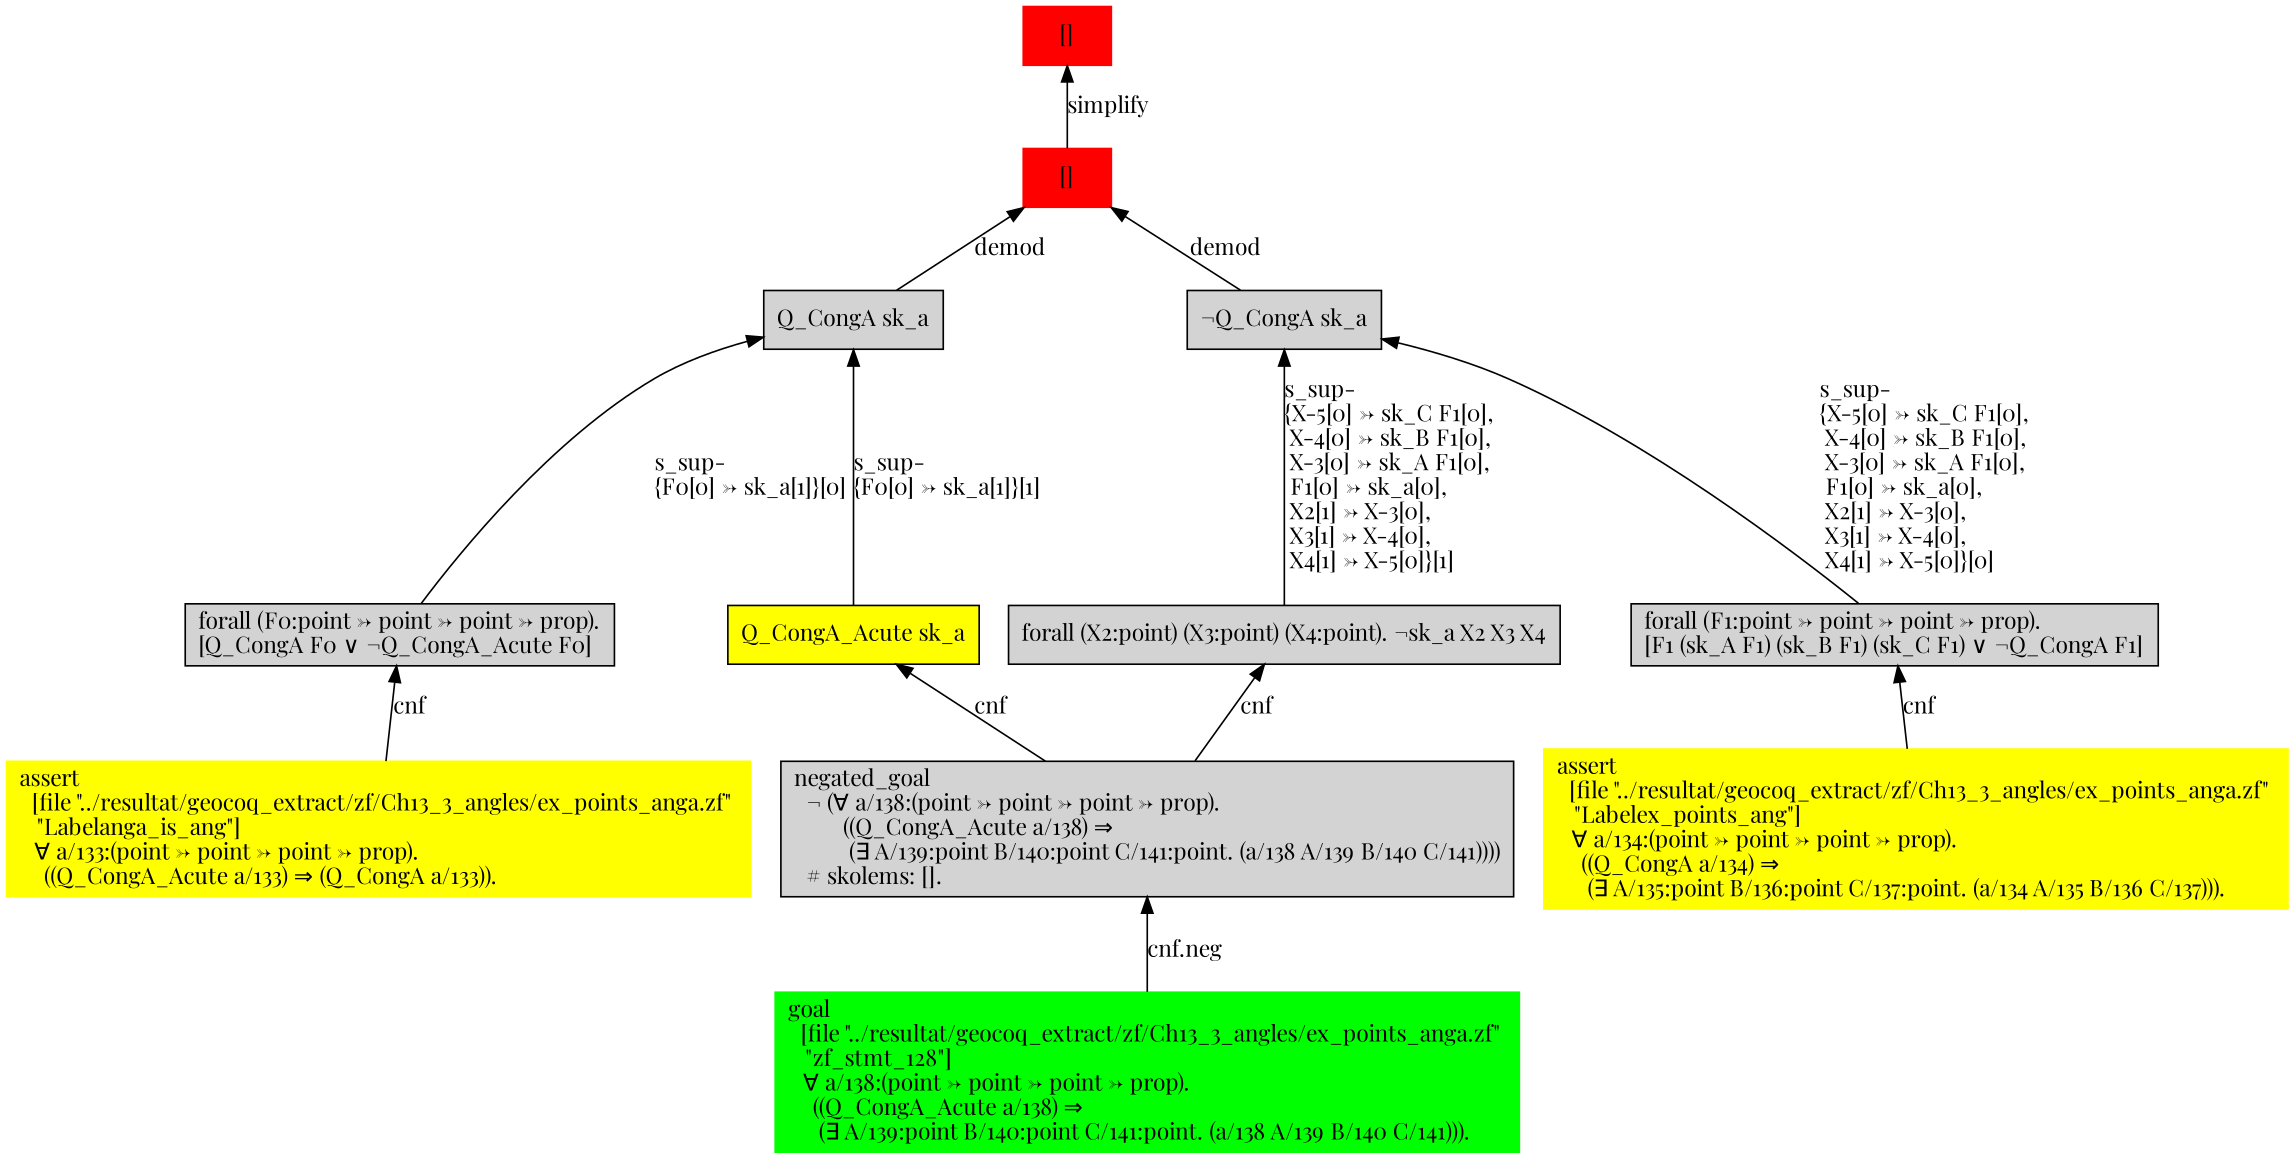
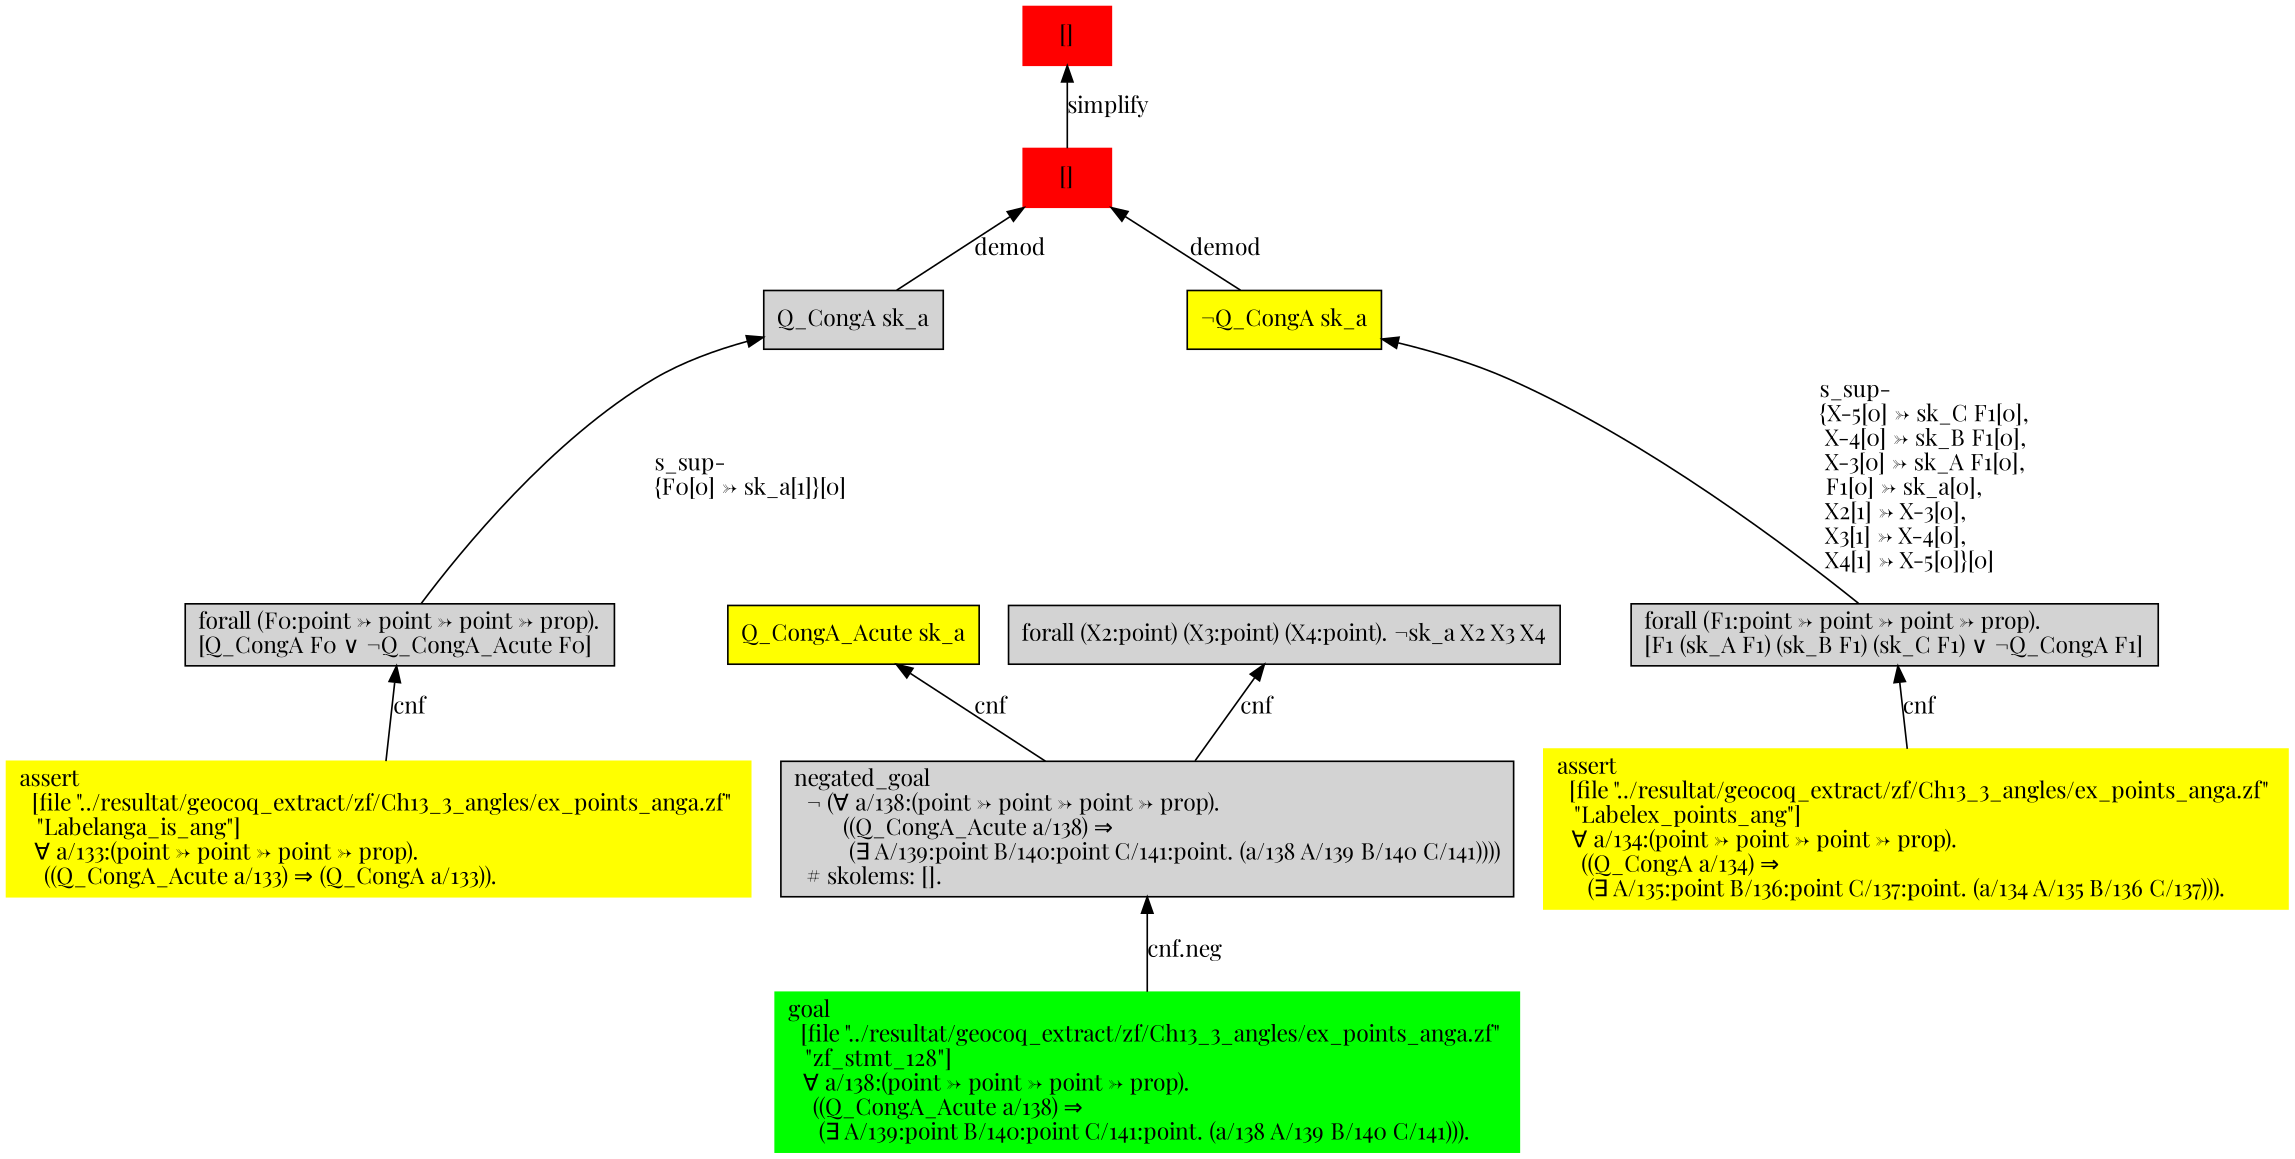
(1284, 320) -> (1284, 320)
(854, 486) -> none
(1284, 486) -> none
